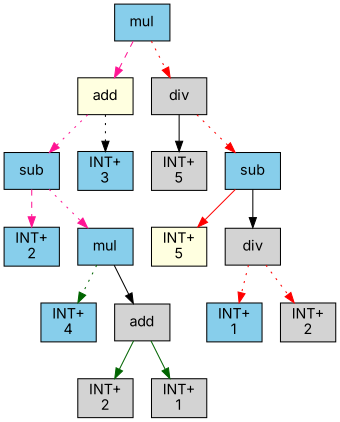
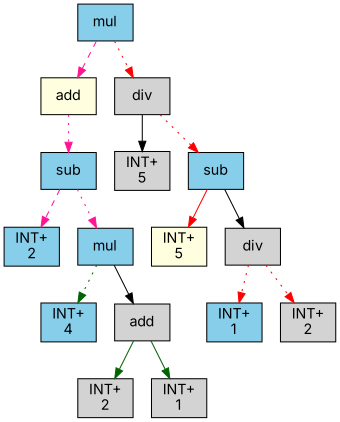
(105, 171) -> none
